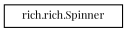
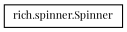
(63, 16) -> (63, 16)
